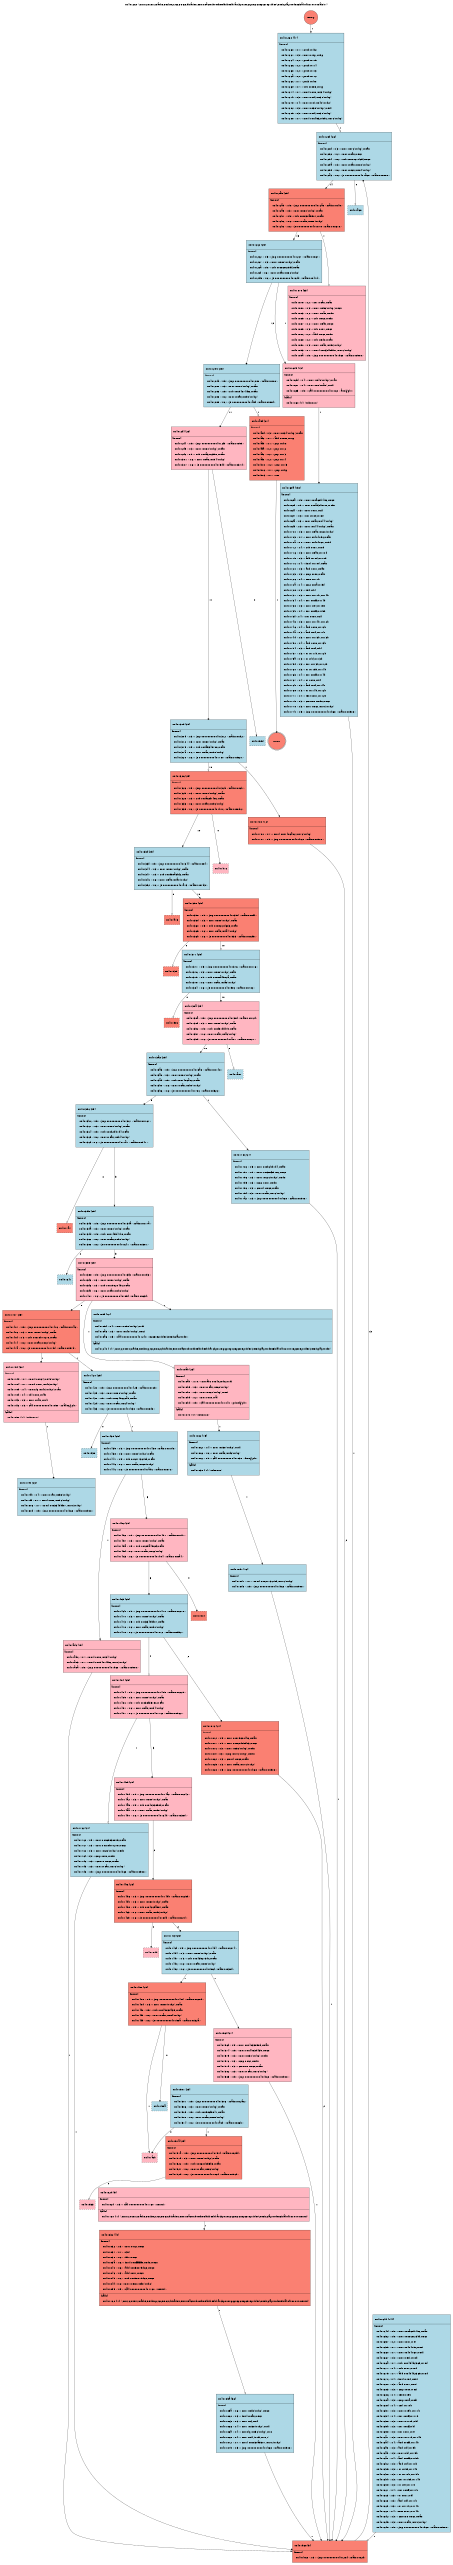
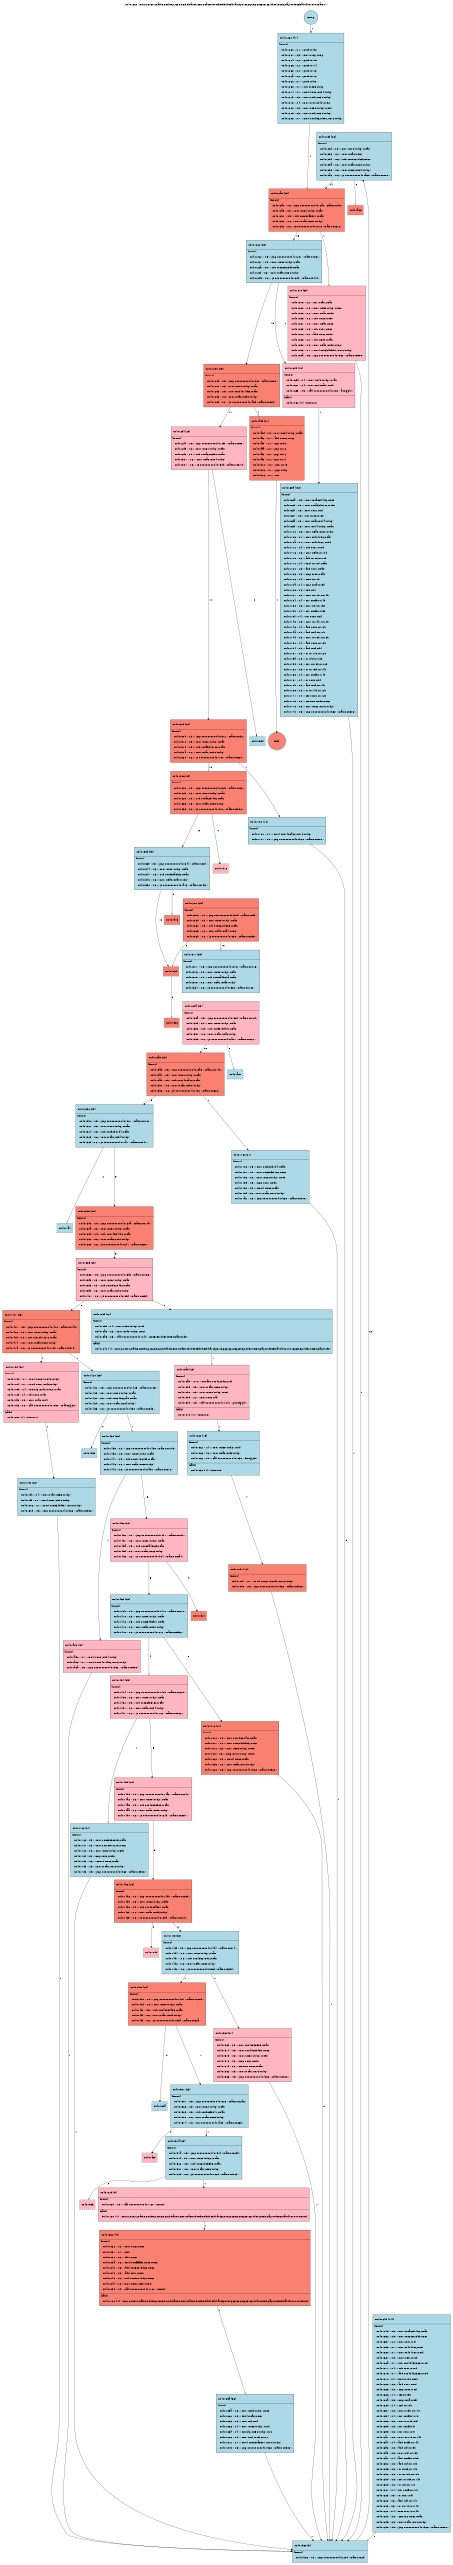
(311, 18) -> (311, 18)
(338, 127) -> (308, 155)
(356, 210) -> (356, 210)
(242, 386) -> (242, 386)
(208, 741) -> (208, 741)
(277, 741) -> (277, 741)
(287, 831) -> (287, 831)
(196, 894) -> (156, 928)
(221, 996) -> none
(180, 1003) -> (171, 996)
(186, 1074) -> (186, 1074)
(65, 1228) -> (65, 1228)
(114, 1228) -> (114, 1228)
(65, 1280) -> none
(103, 1360) -> (212, 1359)
none -> (360, 1451)
(267, 1578) -> (267, 1578)
(148, 2088) -> (188, 2054)
none -> (59, 2139)
(204, 2158) -> (204, 2158)
none -> (204, 2183)
(330, 2552) -> (330, 2552)
